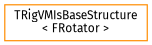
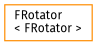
(76, 23) -> (48, 23)
